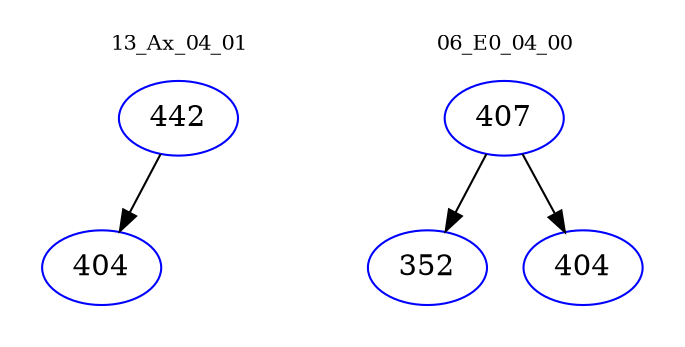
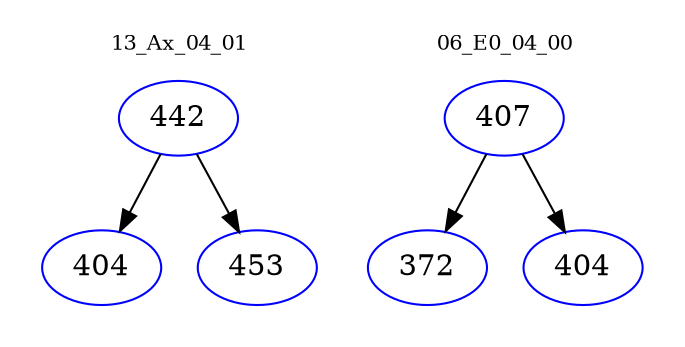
none -> (257, 268)
(427, 268) -> (427, 268)
